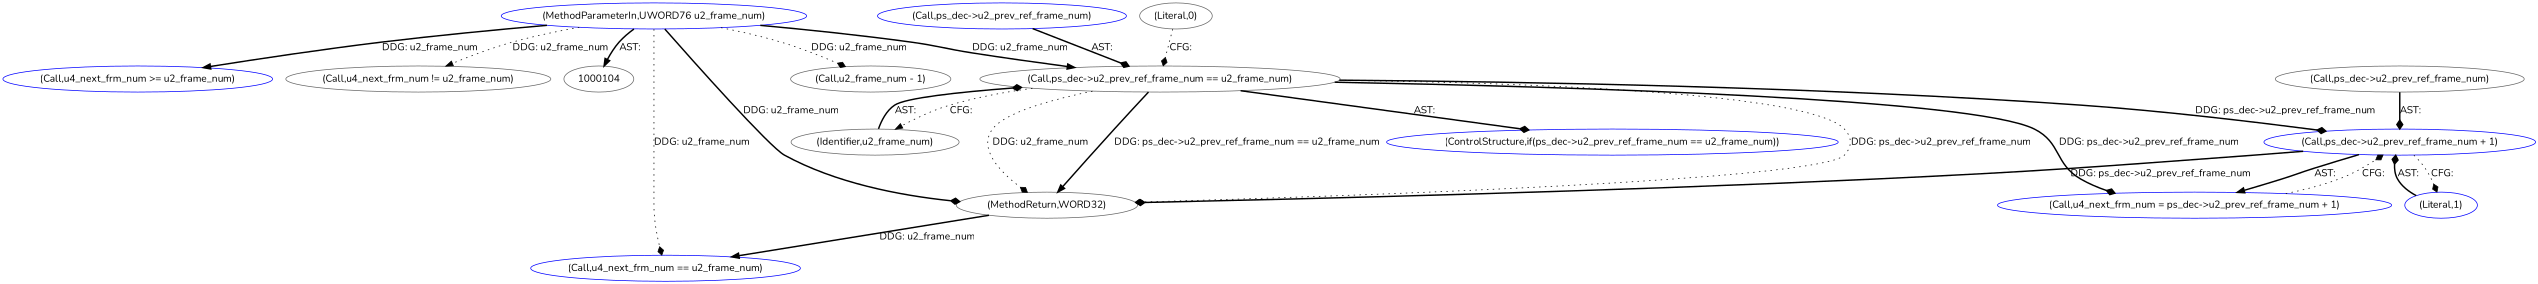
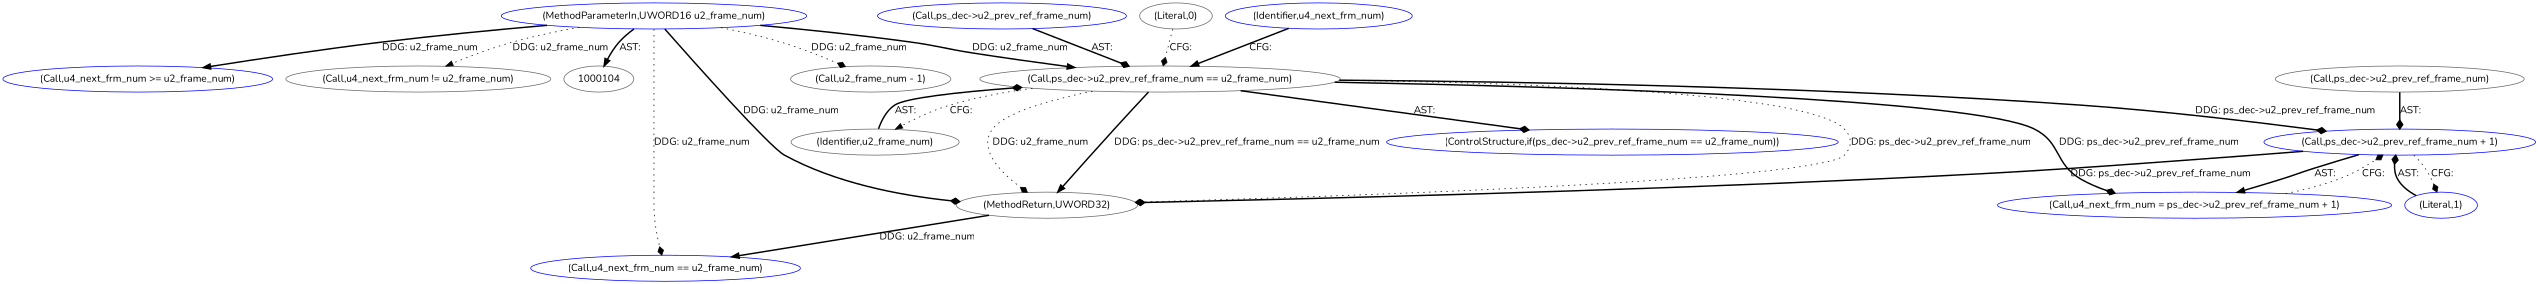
(654, 16) -> (654, 16)
none -> (1319, 16)
(1047, 205) -> (1047, 205)
